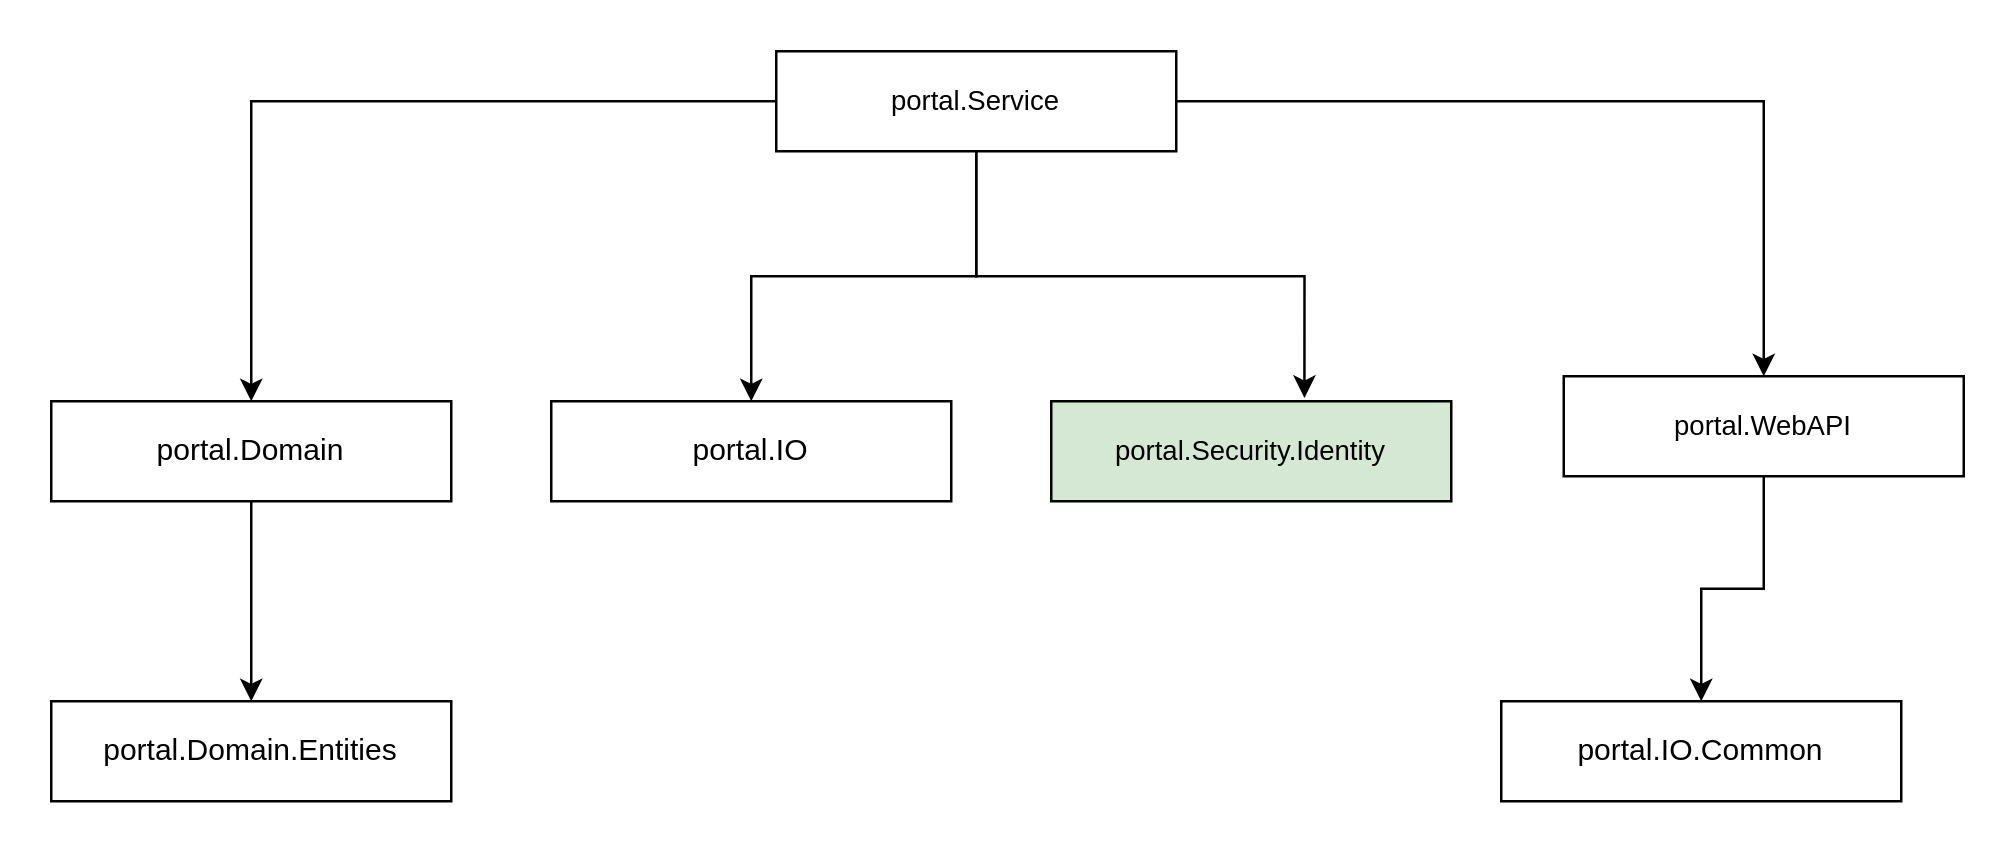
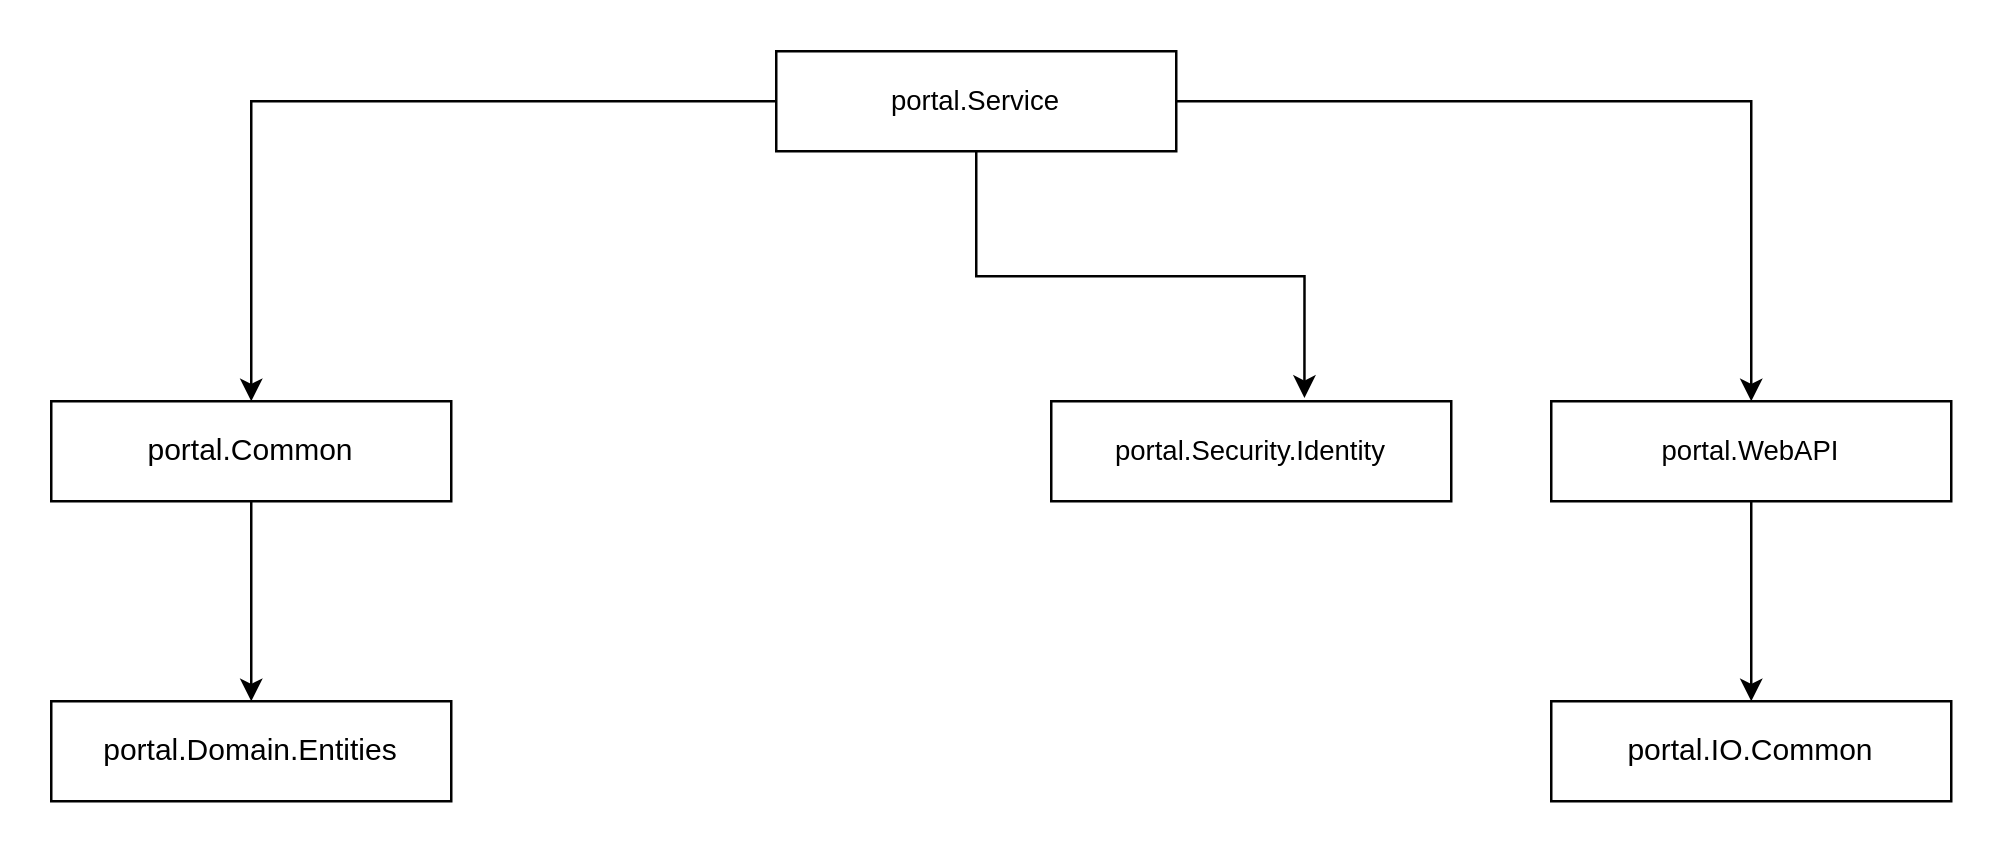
(807, 276) -> none
(1764, 426) -> (1751, 451)
(251, 451) -> (251, 451)
(751, 451) -> none
(1251, 451) -> (1251, 451)
(1701, 751) -> (1751, 751)
